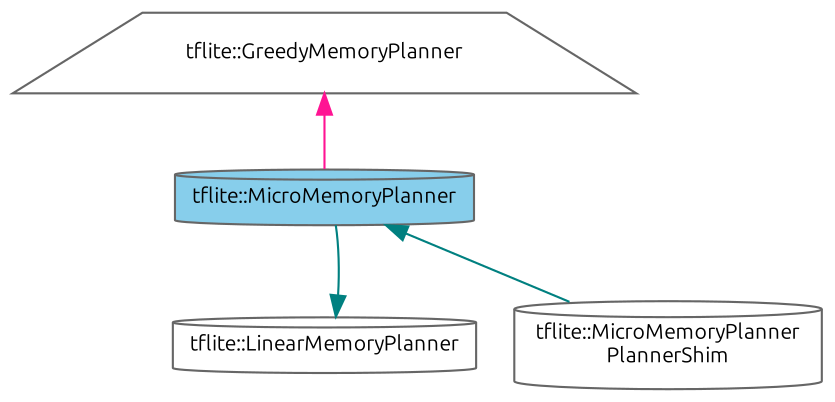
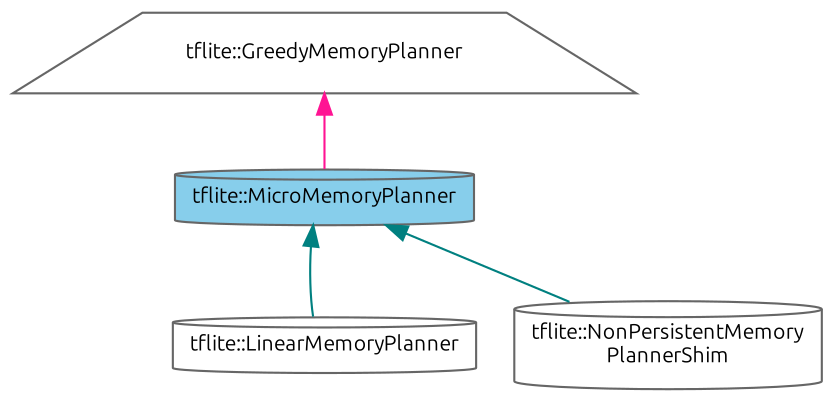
(339, 260) -> (310, 282)
(668, 345) -> (668, 345)
